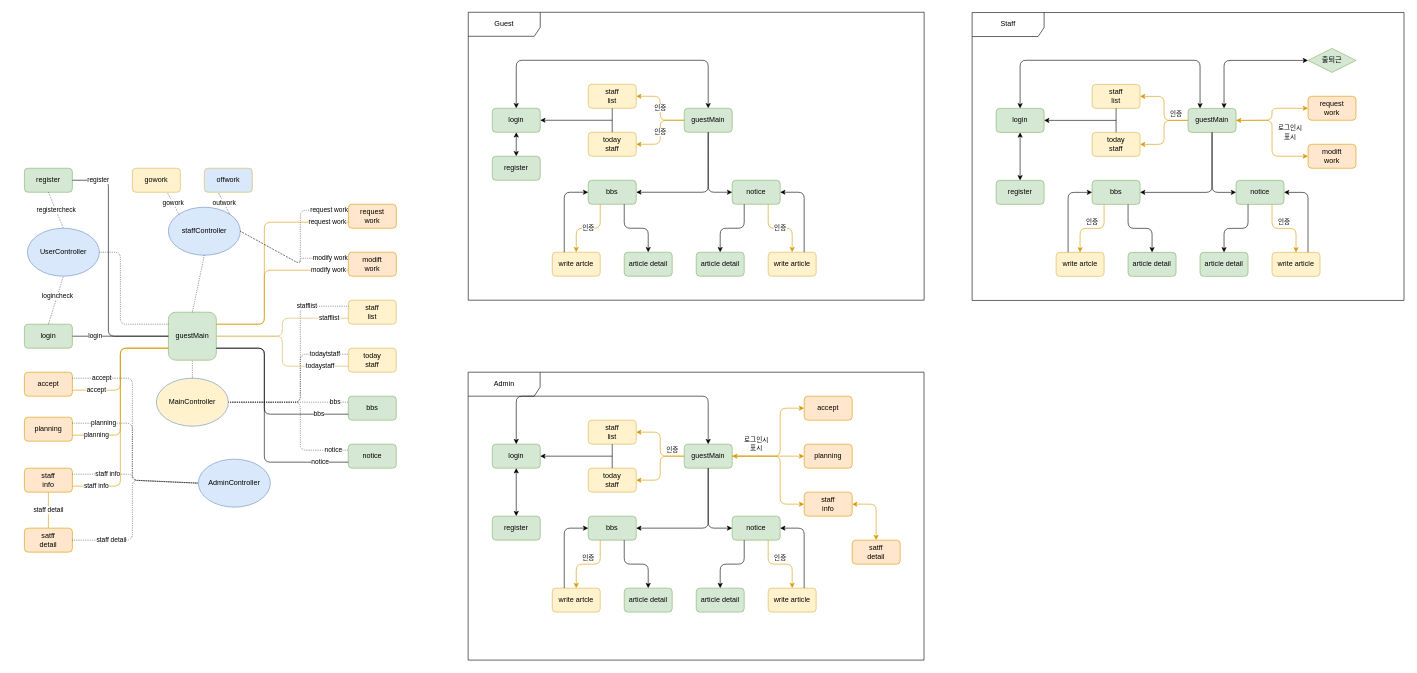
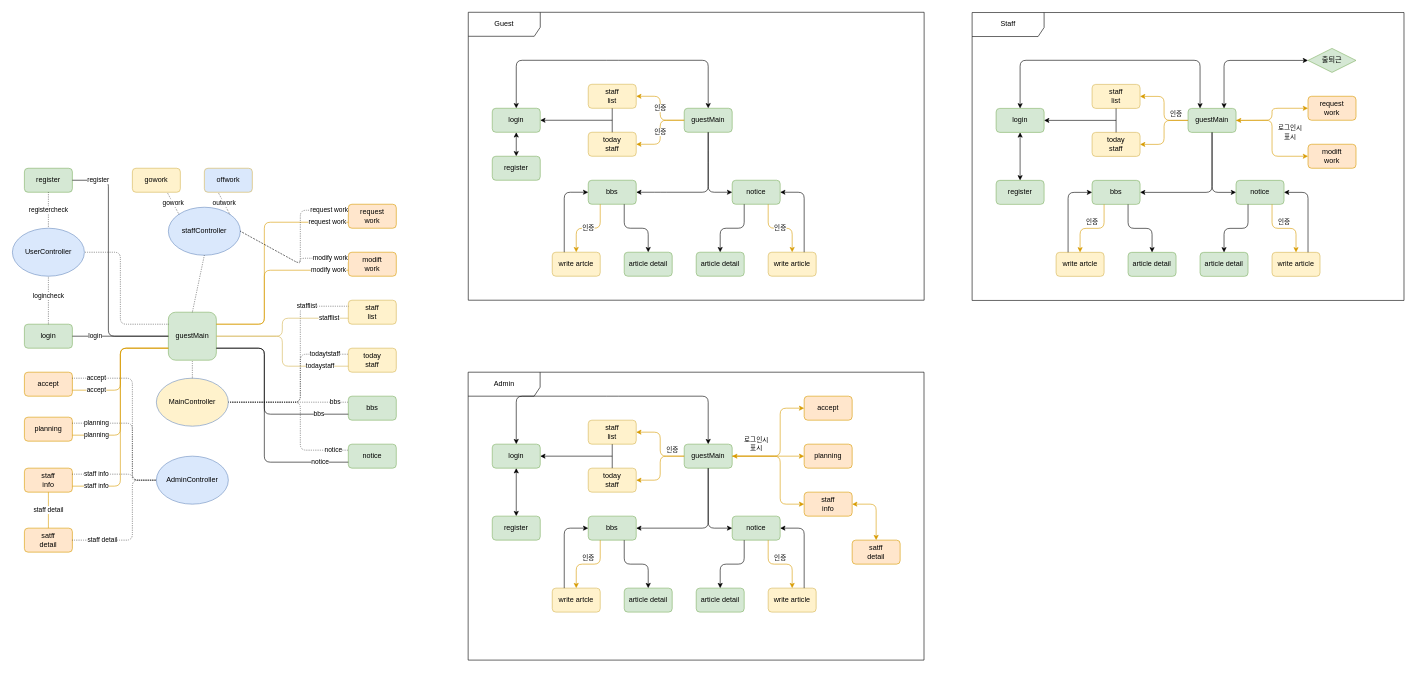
(63, 252) -> (48, 252)
(234, 483) -> (192, 480)
